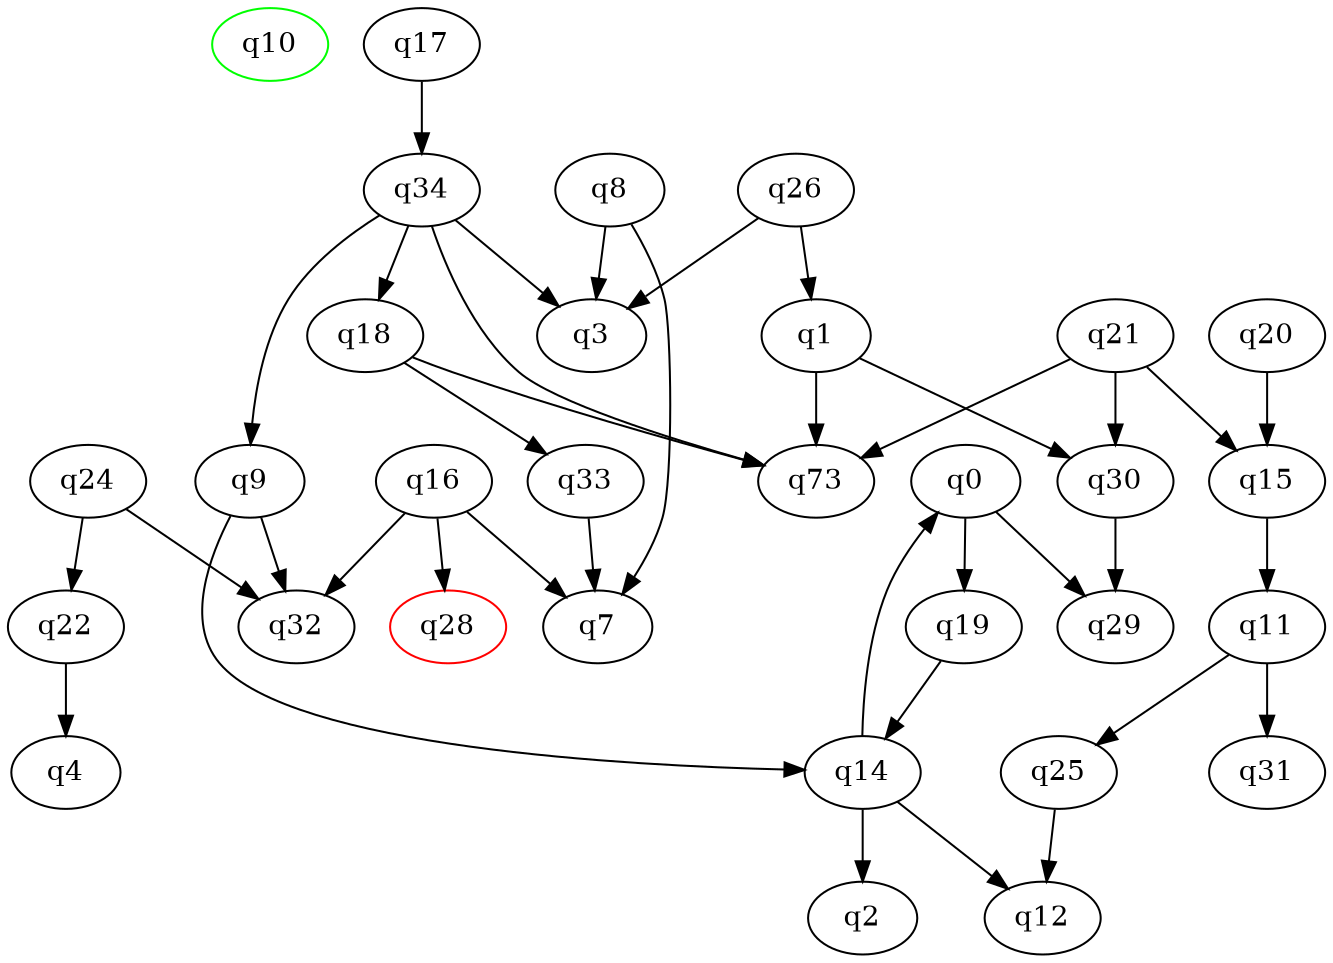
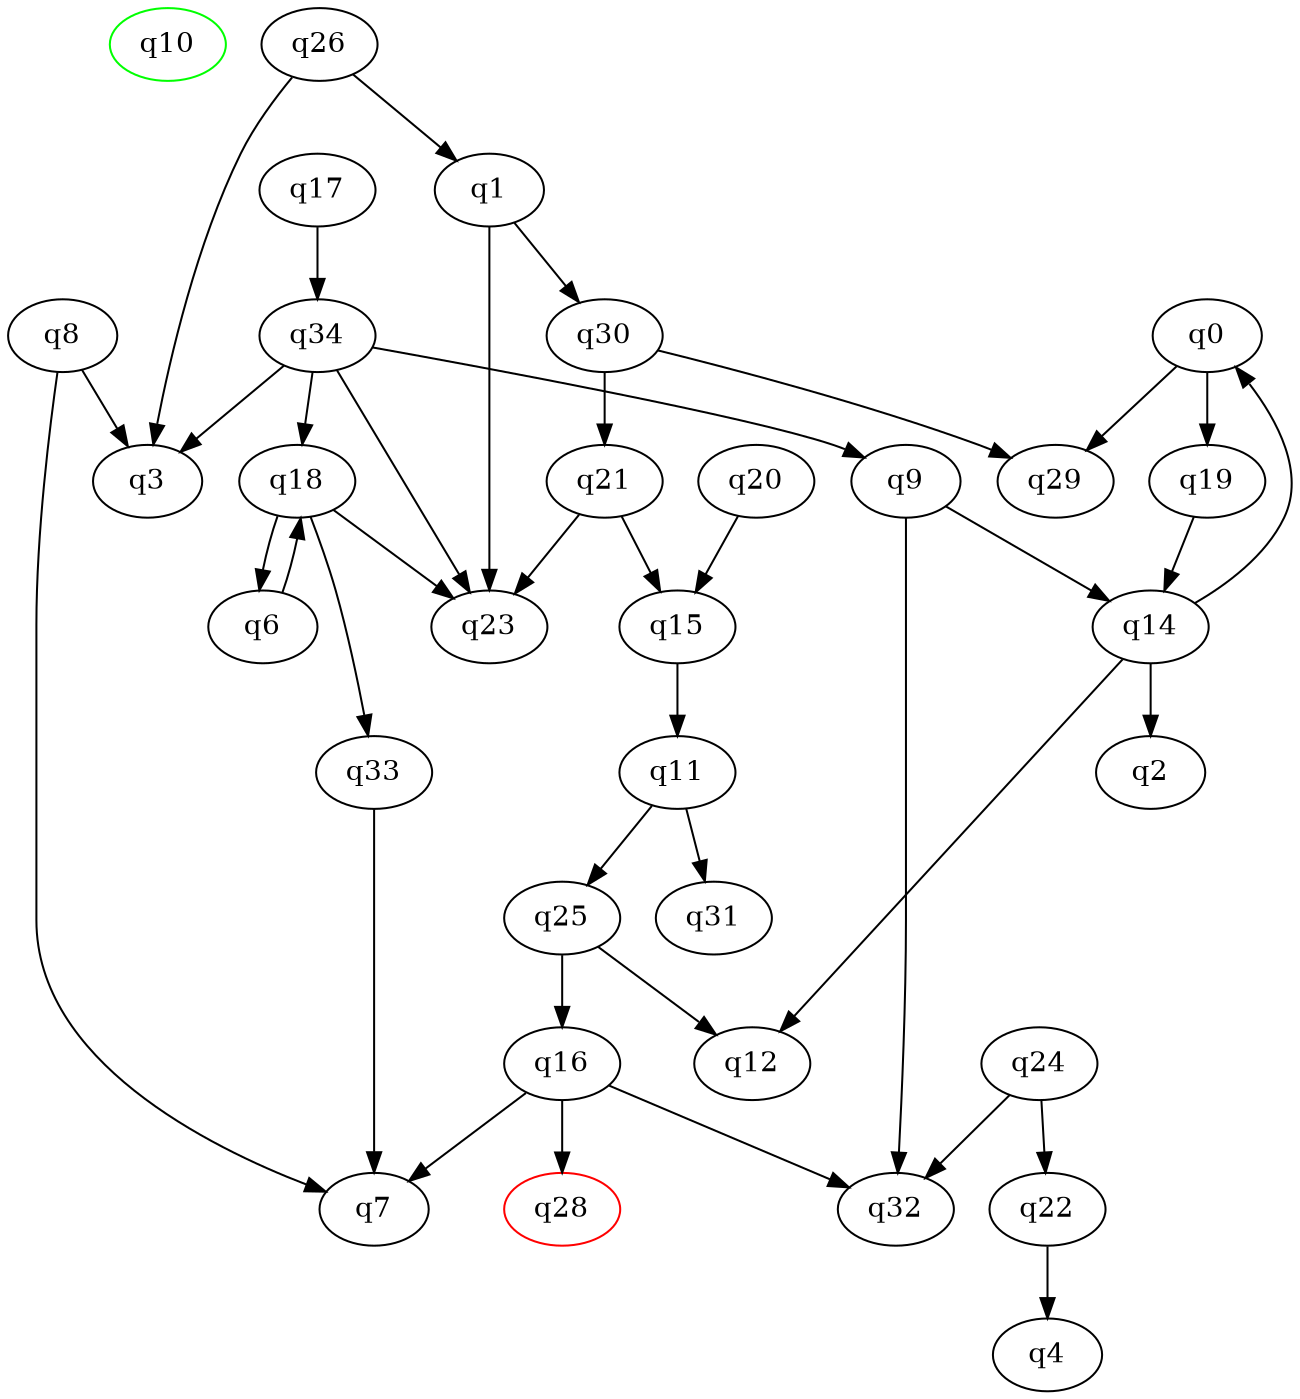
(1115, 399) -> (605, 404)
(816, 481) -> (489, 627)
none -> (263, 627)
none -> (562, 981)
